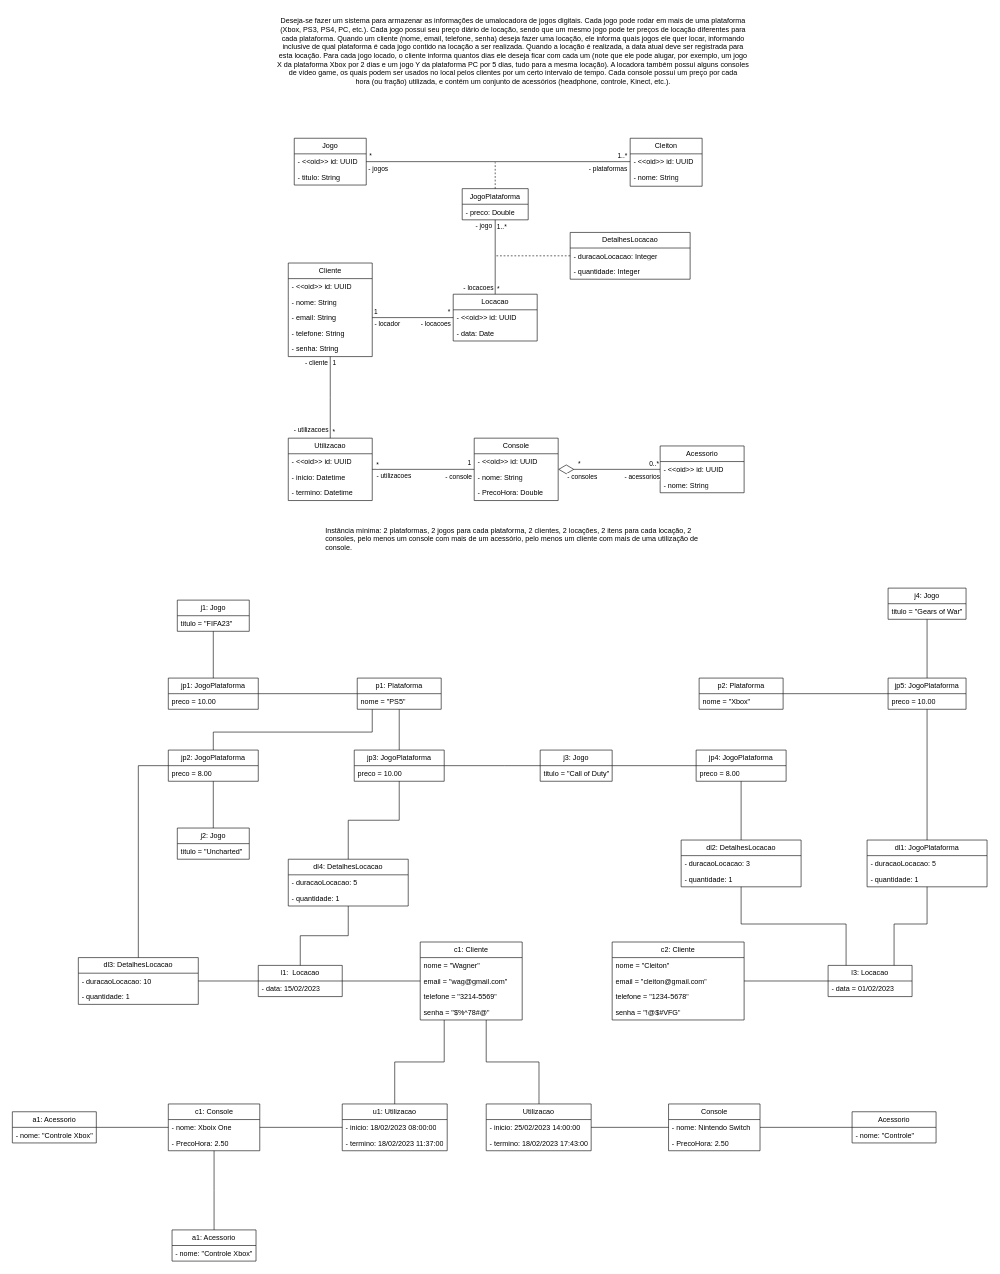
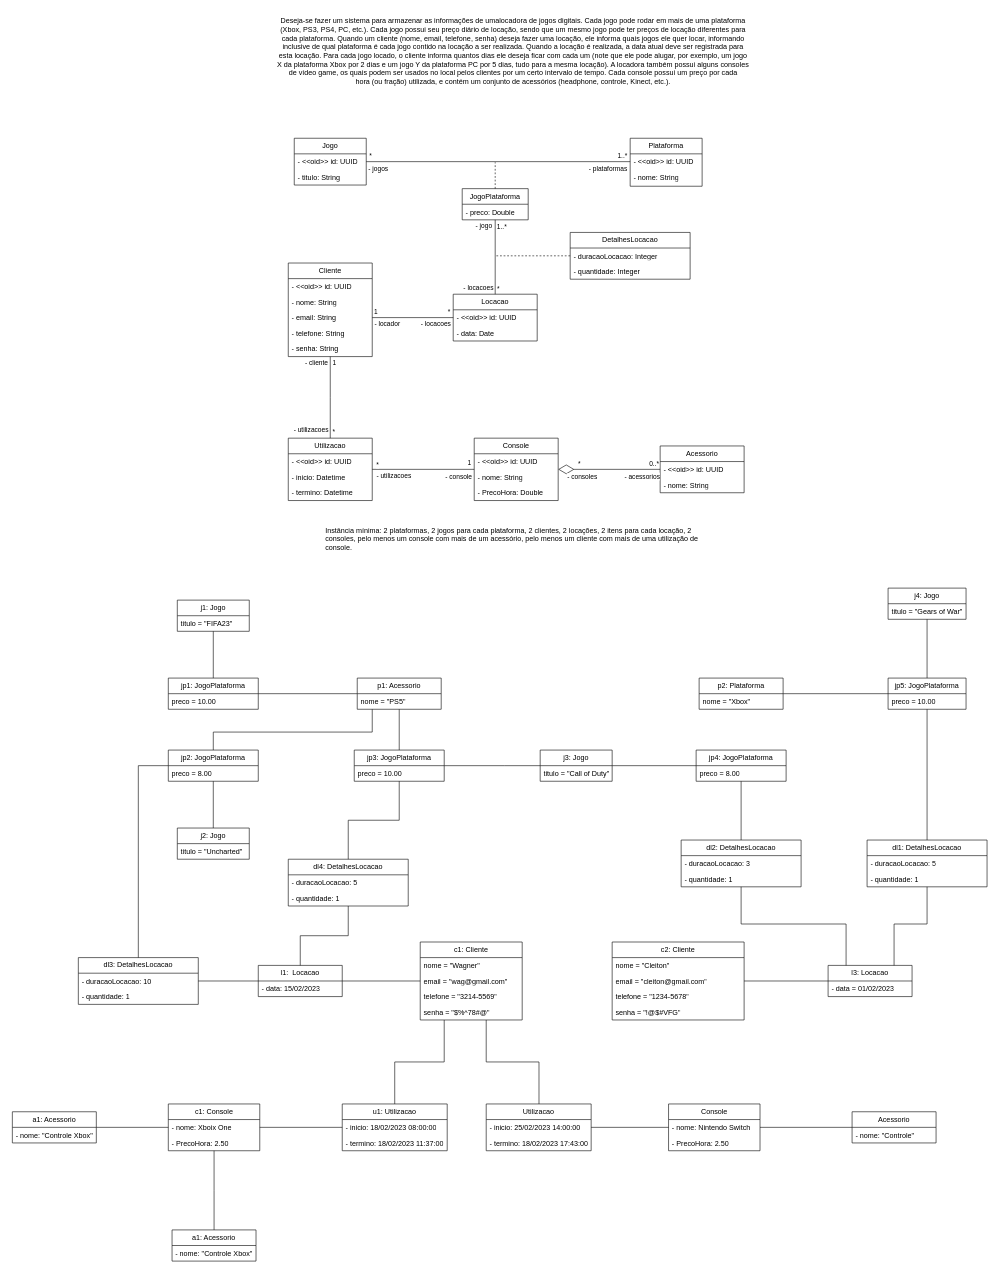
(666, 146) -> (666, 146)
(399, 686) -> (399, 686)
(927, 848) -> (927, 848)
